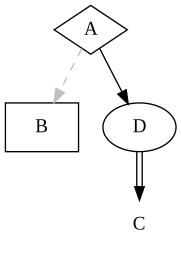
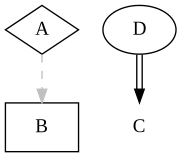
(111, 70) -> none
